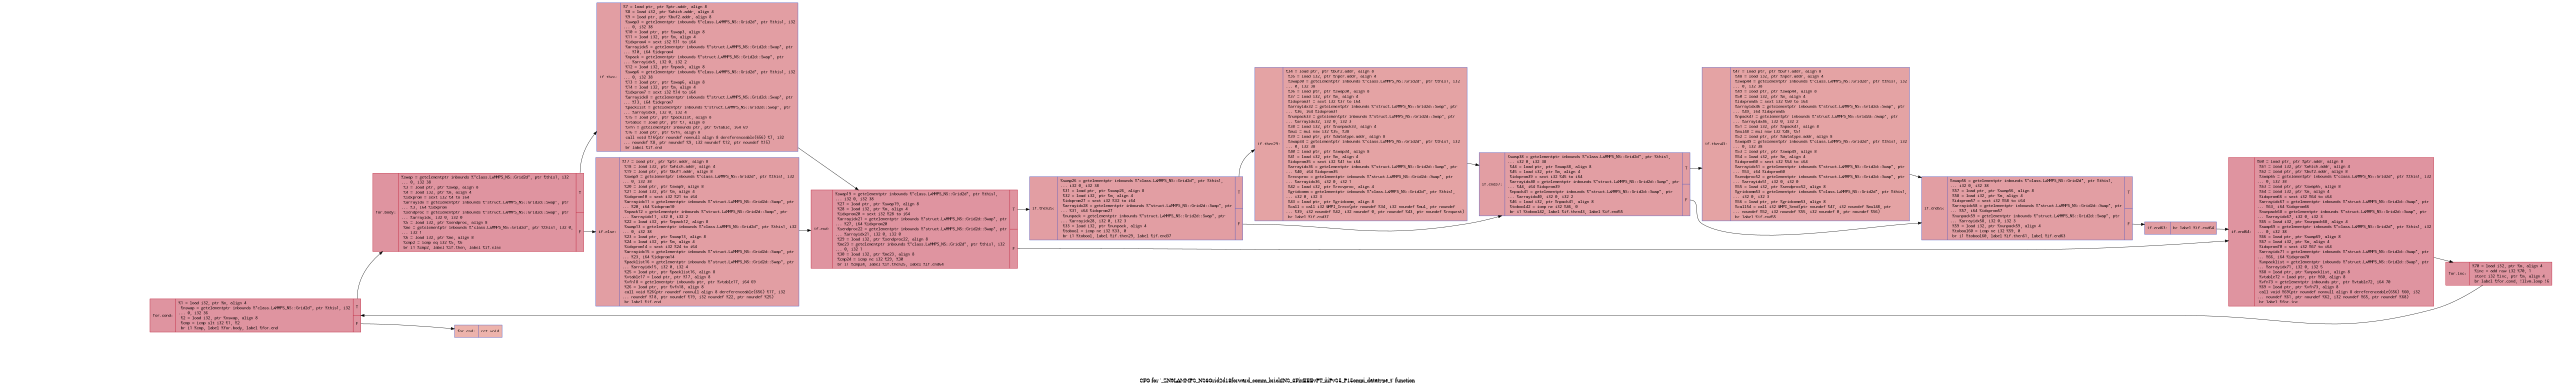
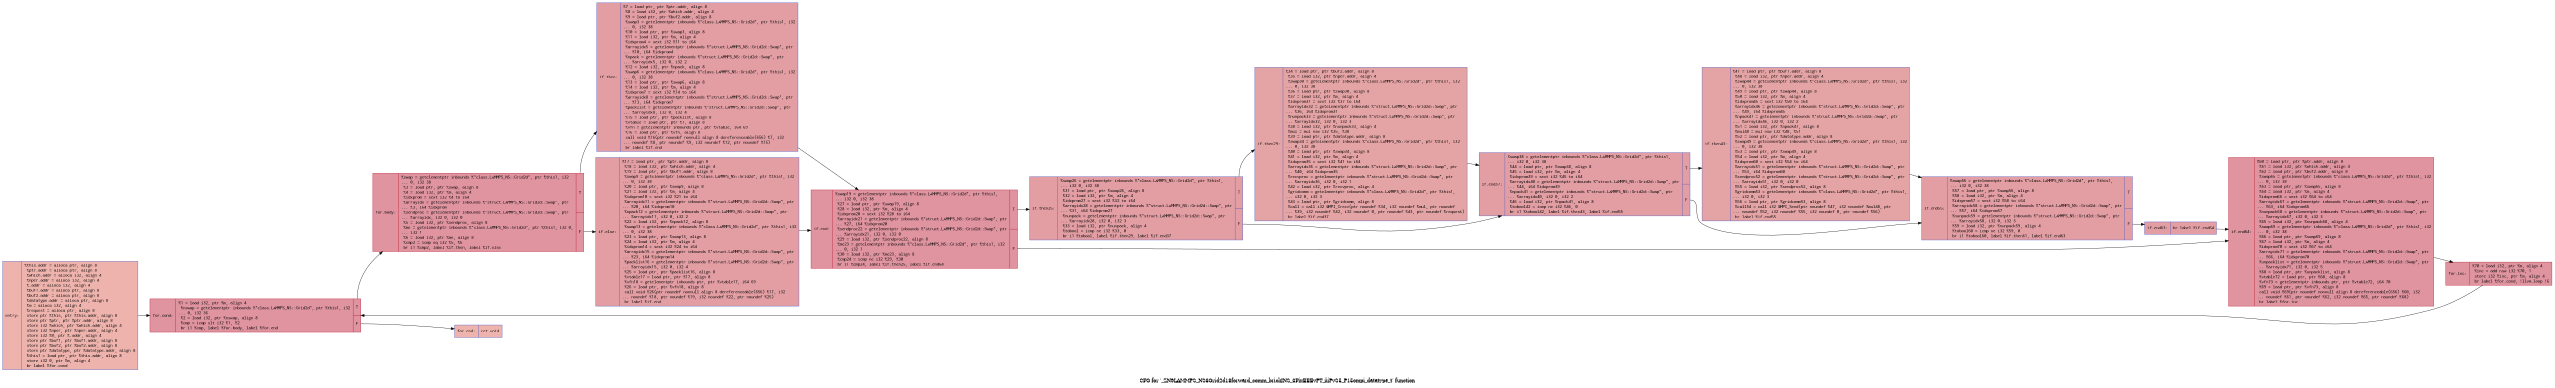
none -> (70, 315)
